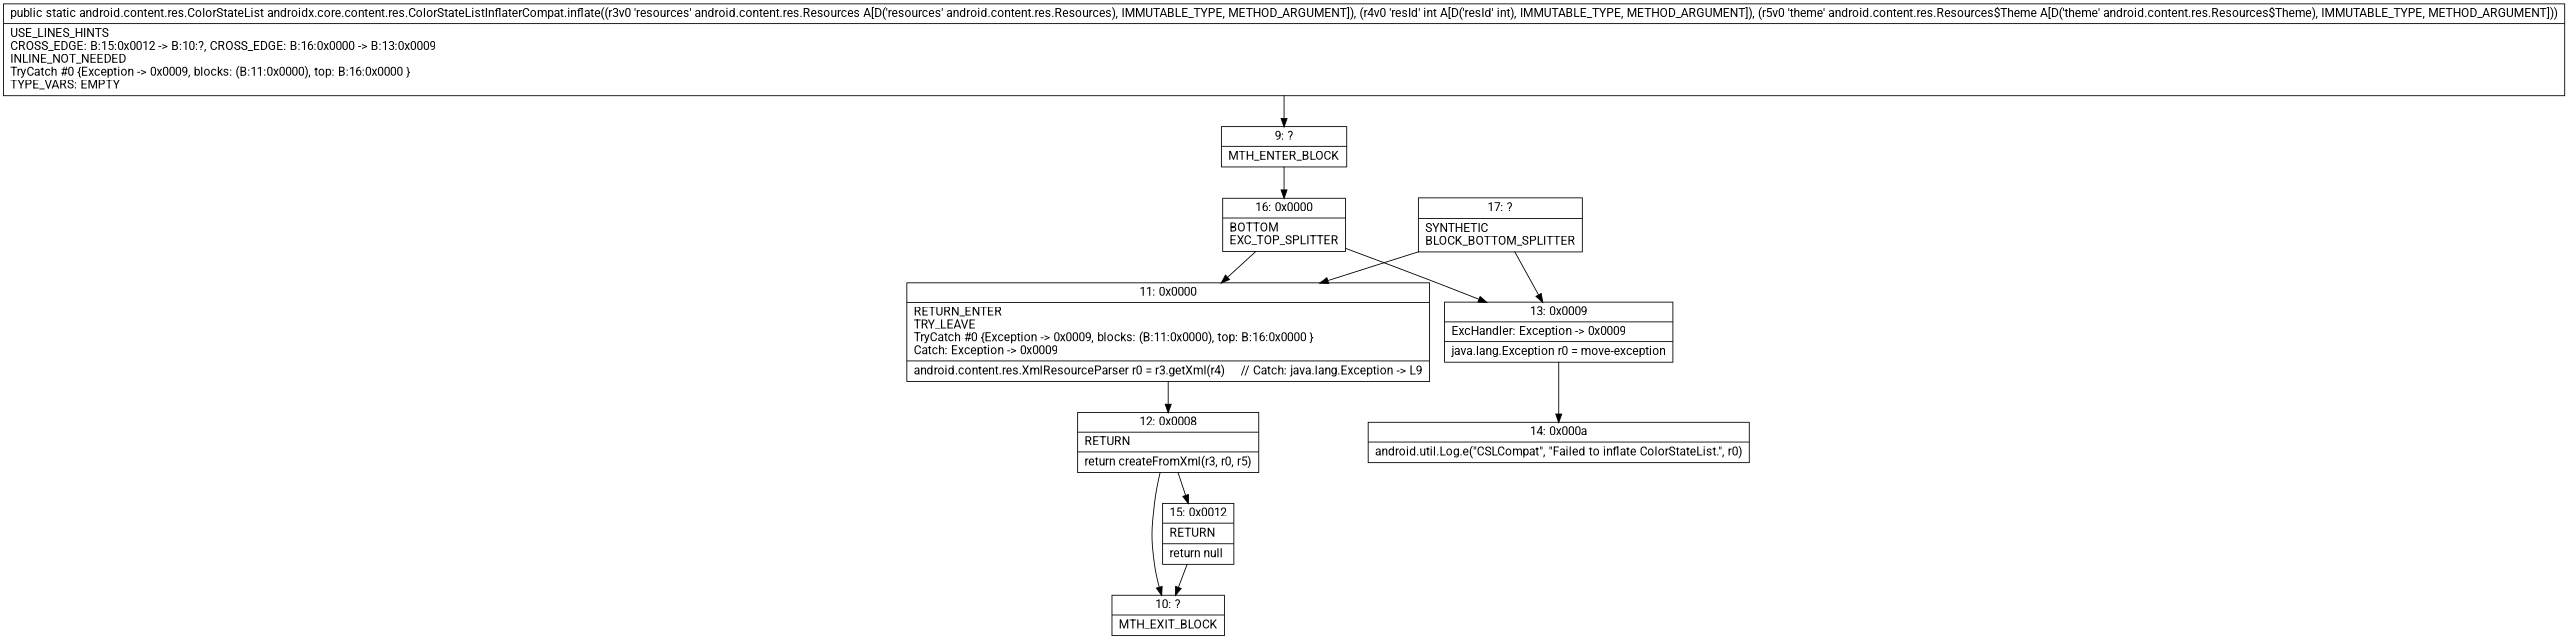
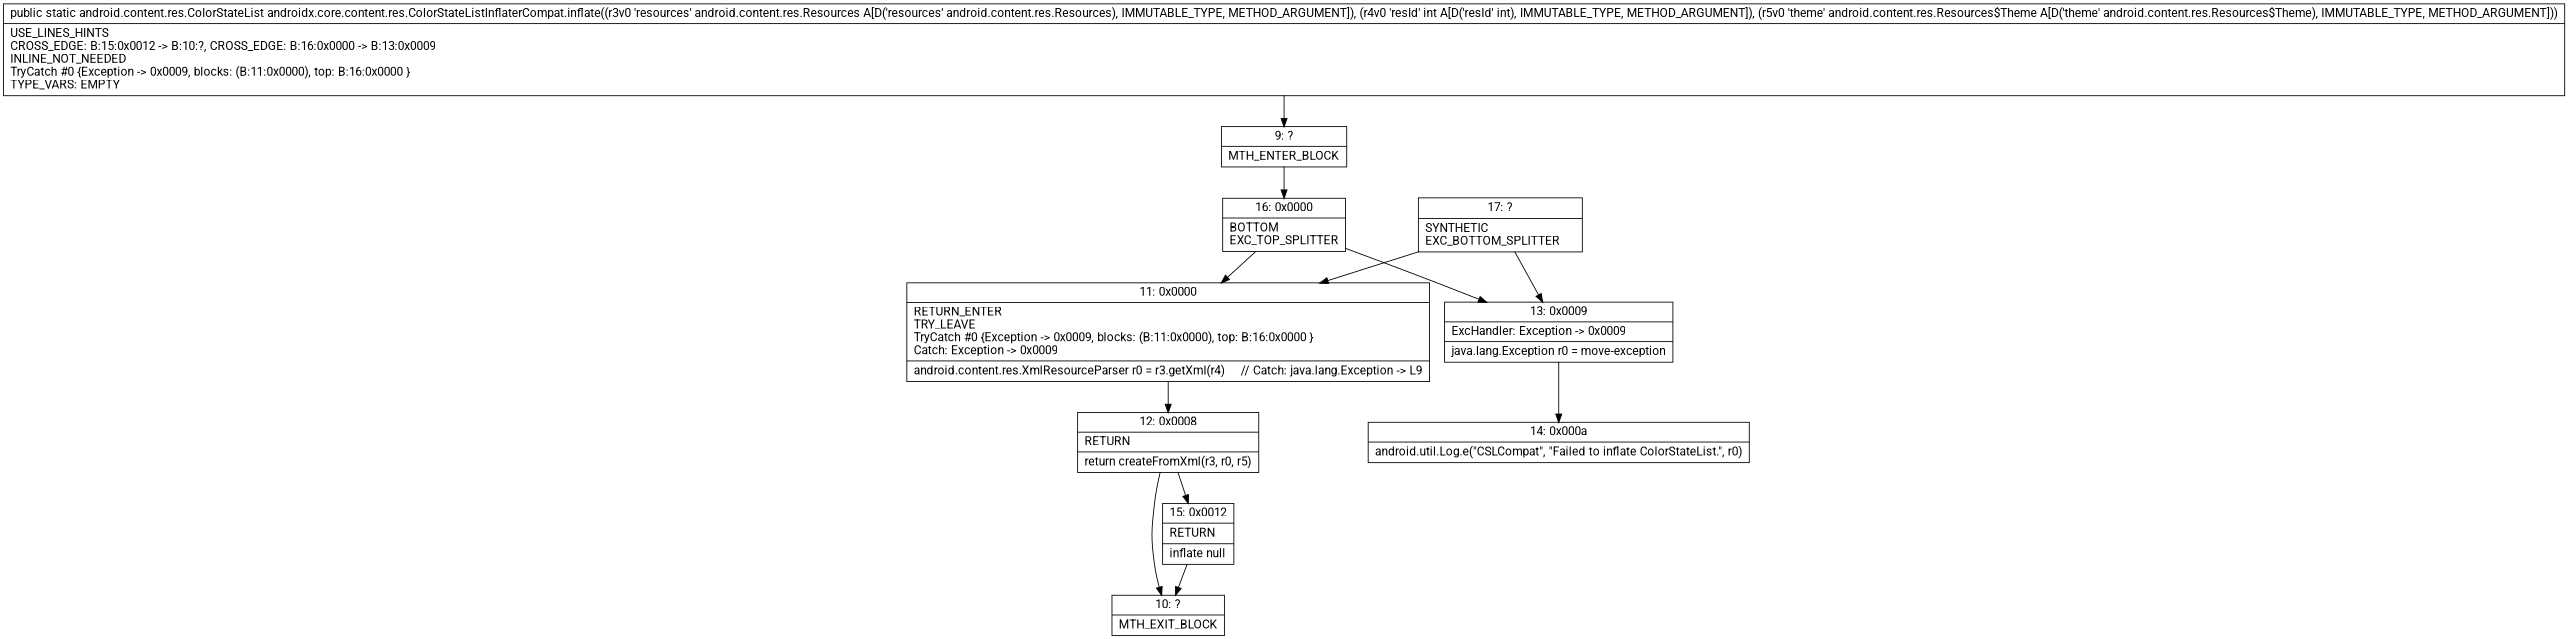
(1500, 241) -> (1493, 241)
(1197, 554) -> (1198, 554)
